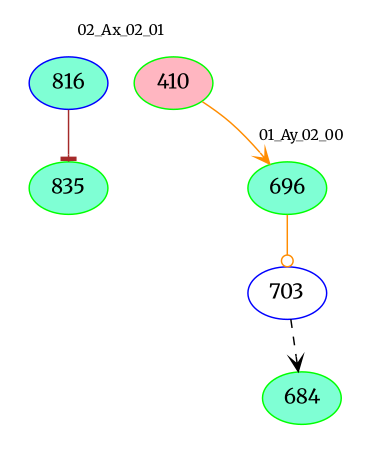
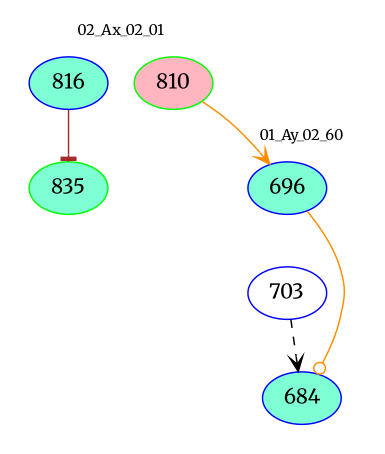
(174, 83) -> (174, 83)
(302, 136) -> (302, 136)
(287, 188) -> (287, 188)
(287, 235) -> (344, 284)
(302, 398) -> (302, 398)
